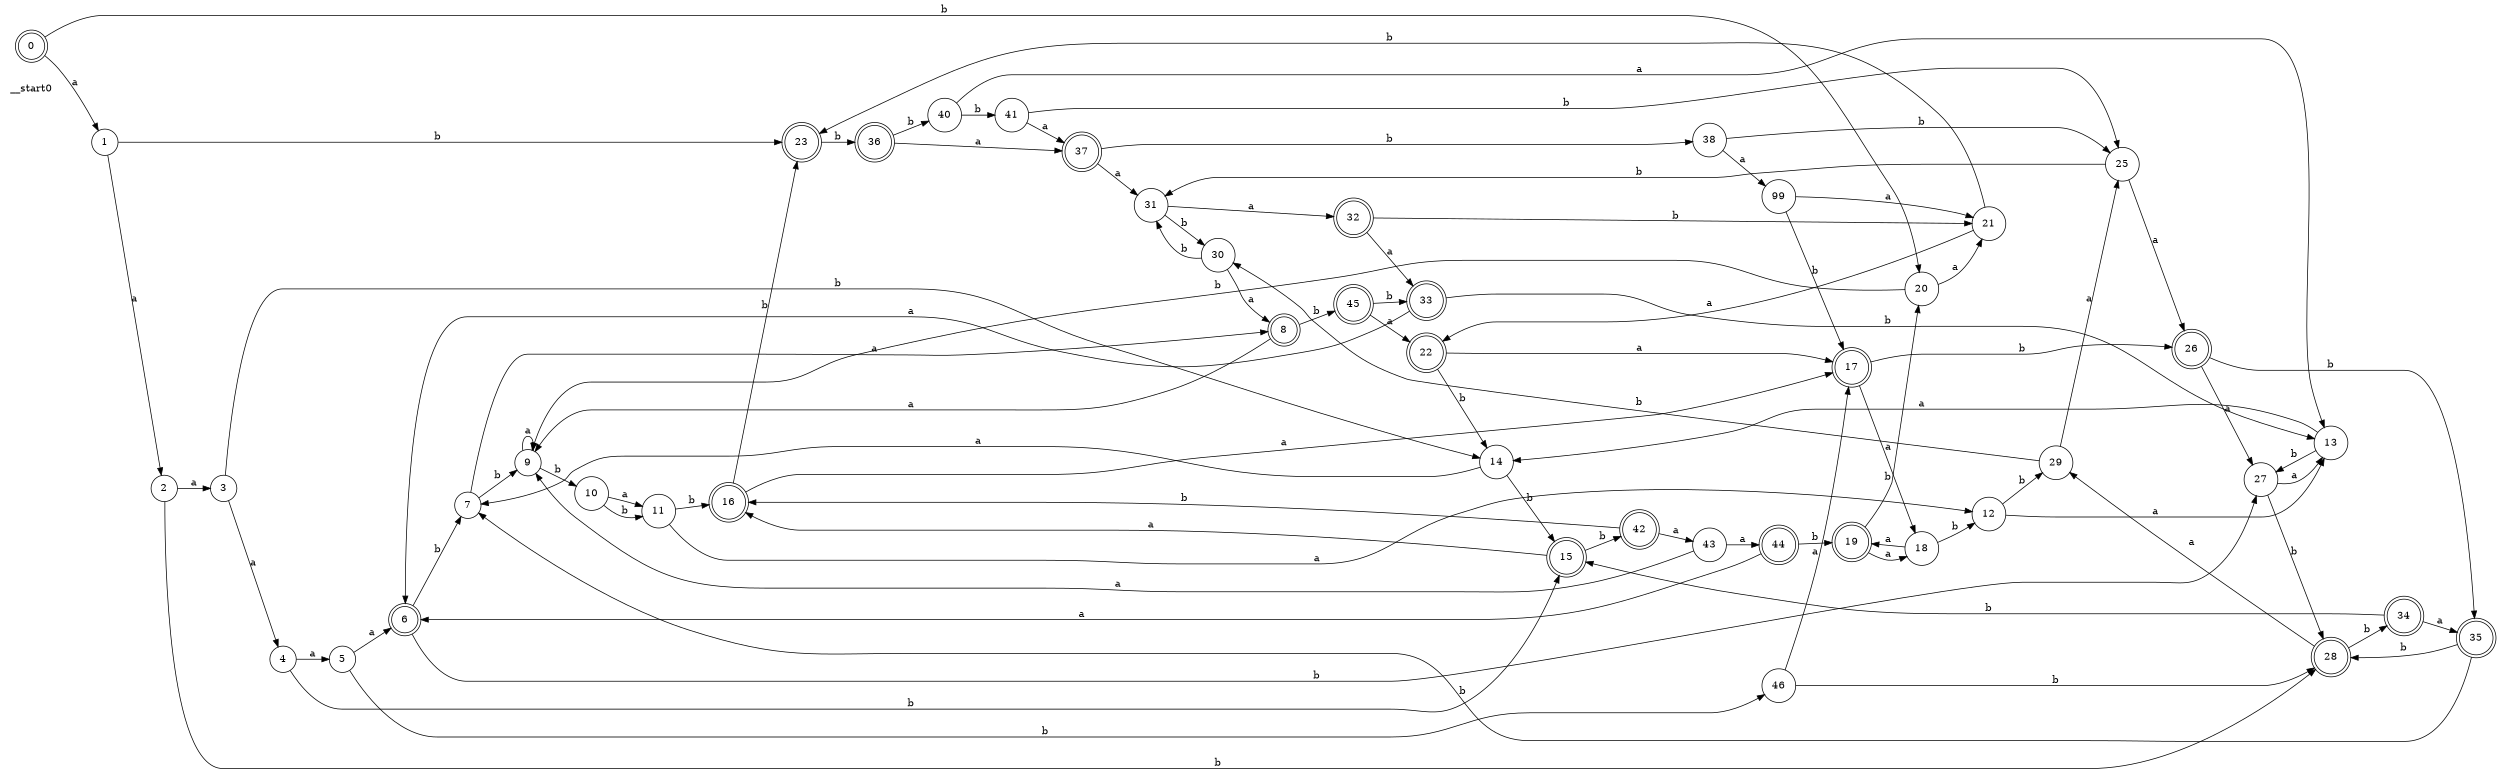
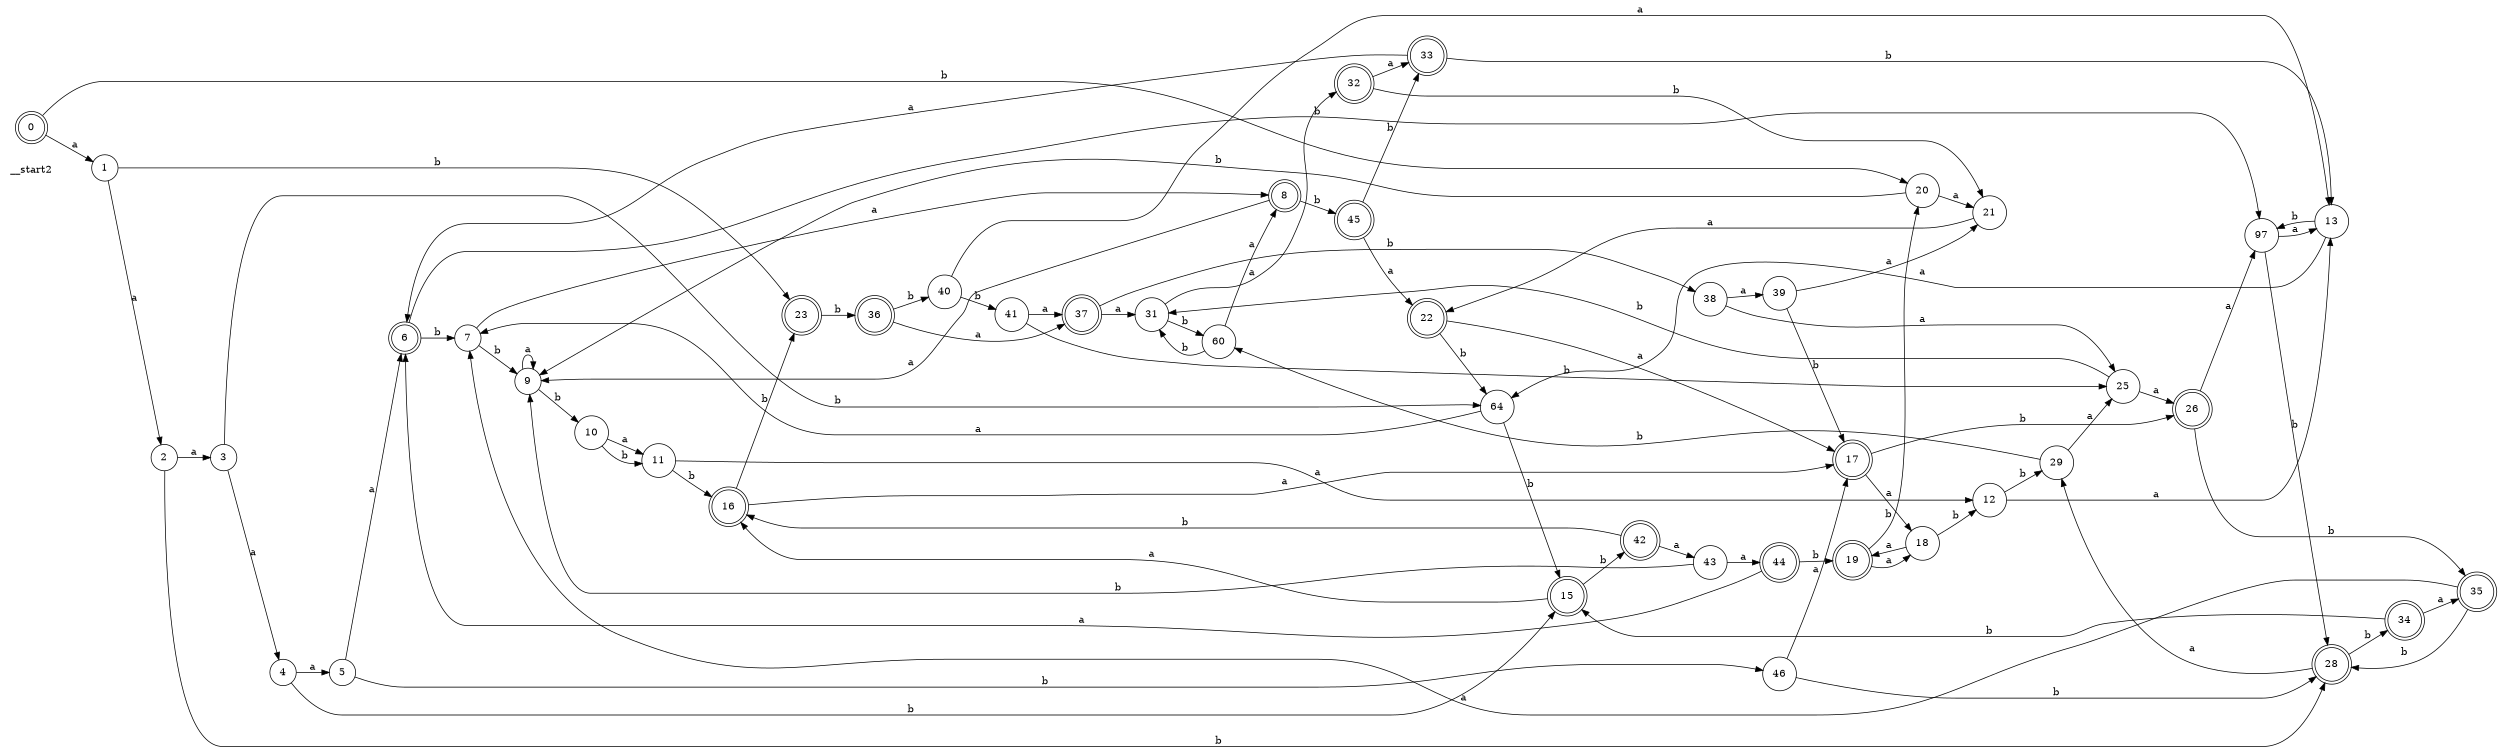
(1436, 43) -> none
(32, 89) -> (32, 170)
(1922, 122) -> (1923, 319)
(1779, 197) -> (1780, 293)
(1218, 255) -> (1219, 342)
(1497, 462) -> (1497, 407)
(2261, 480) -> (2262, 235)
(1118, 584) -> (1118, 588)
(1463, 691) -> (1464, 698)
